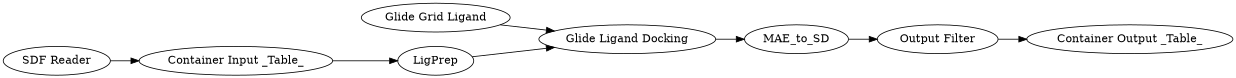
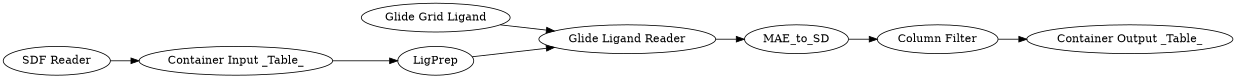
(627, 39) -> (627, 39)
(938, 39) -> (938, 39)
